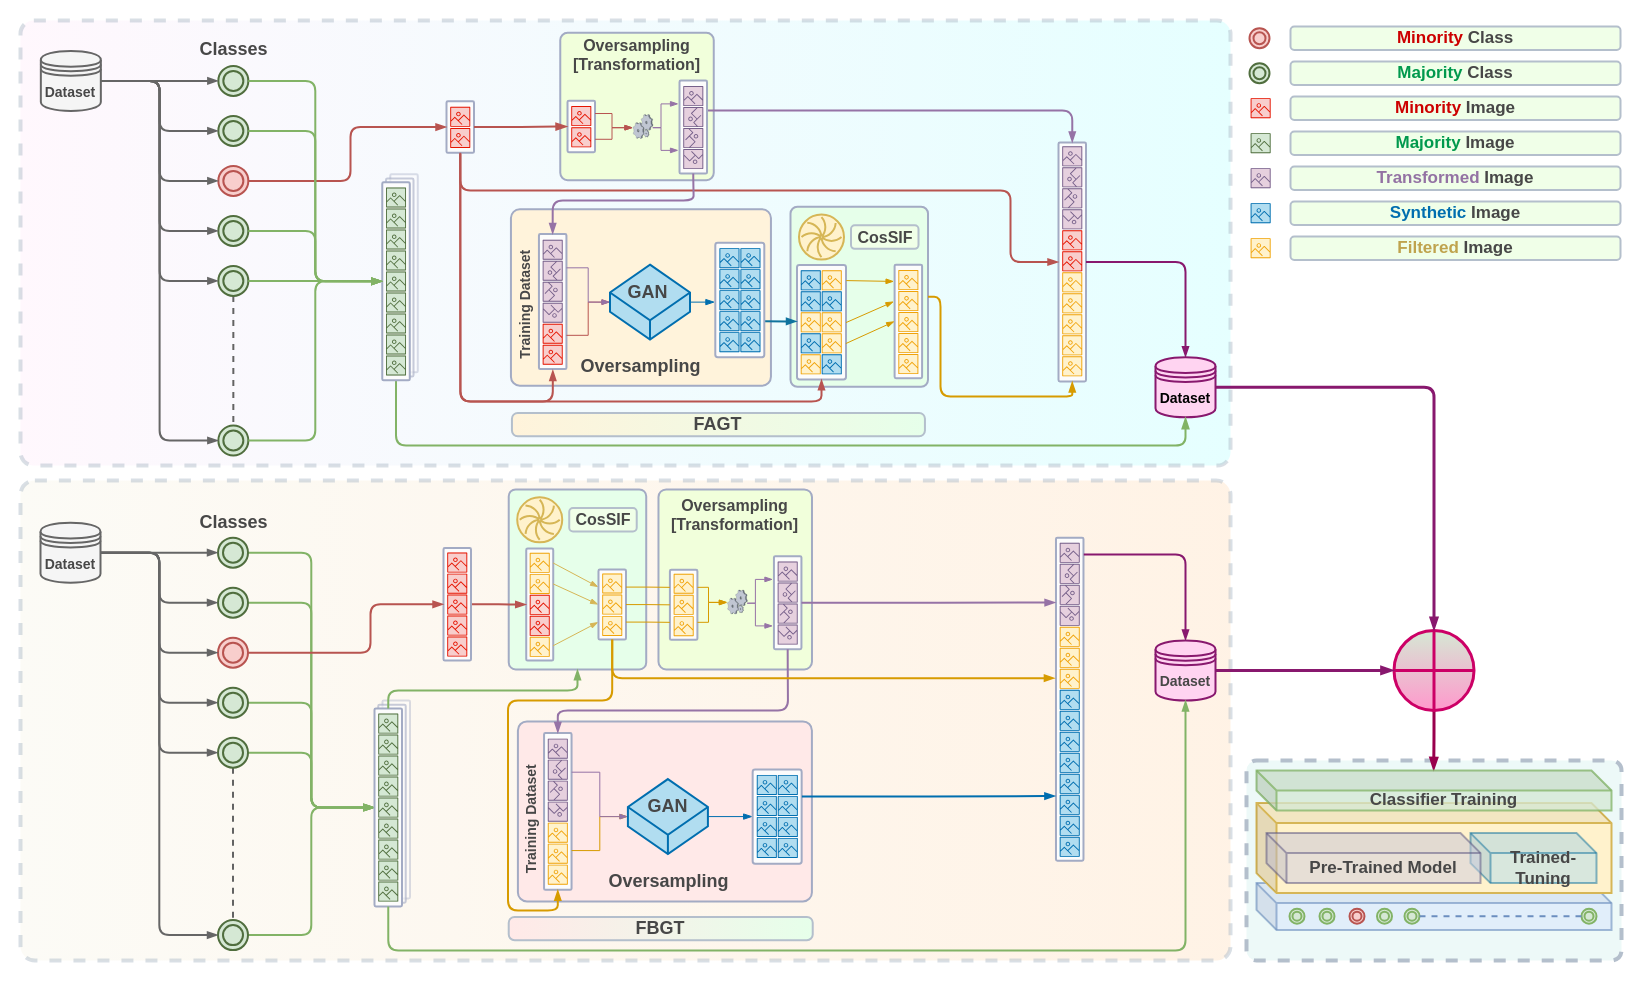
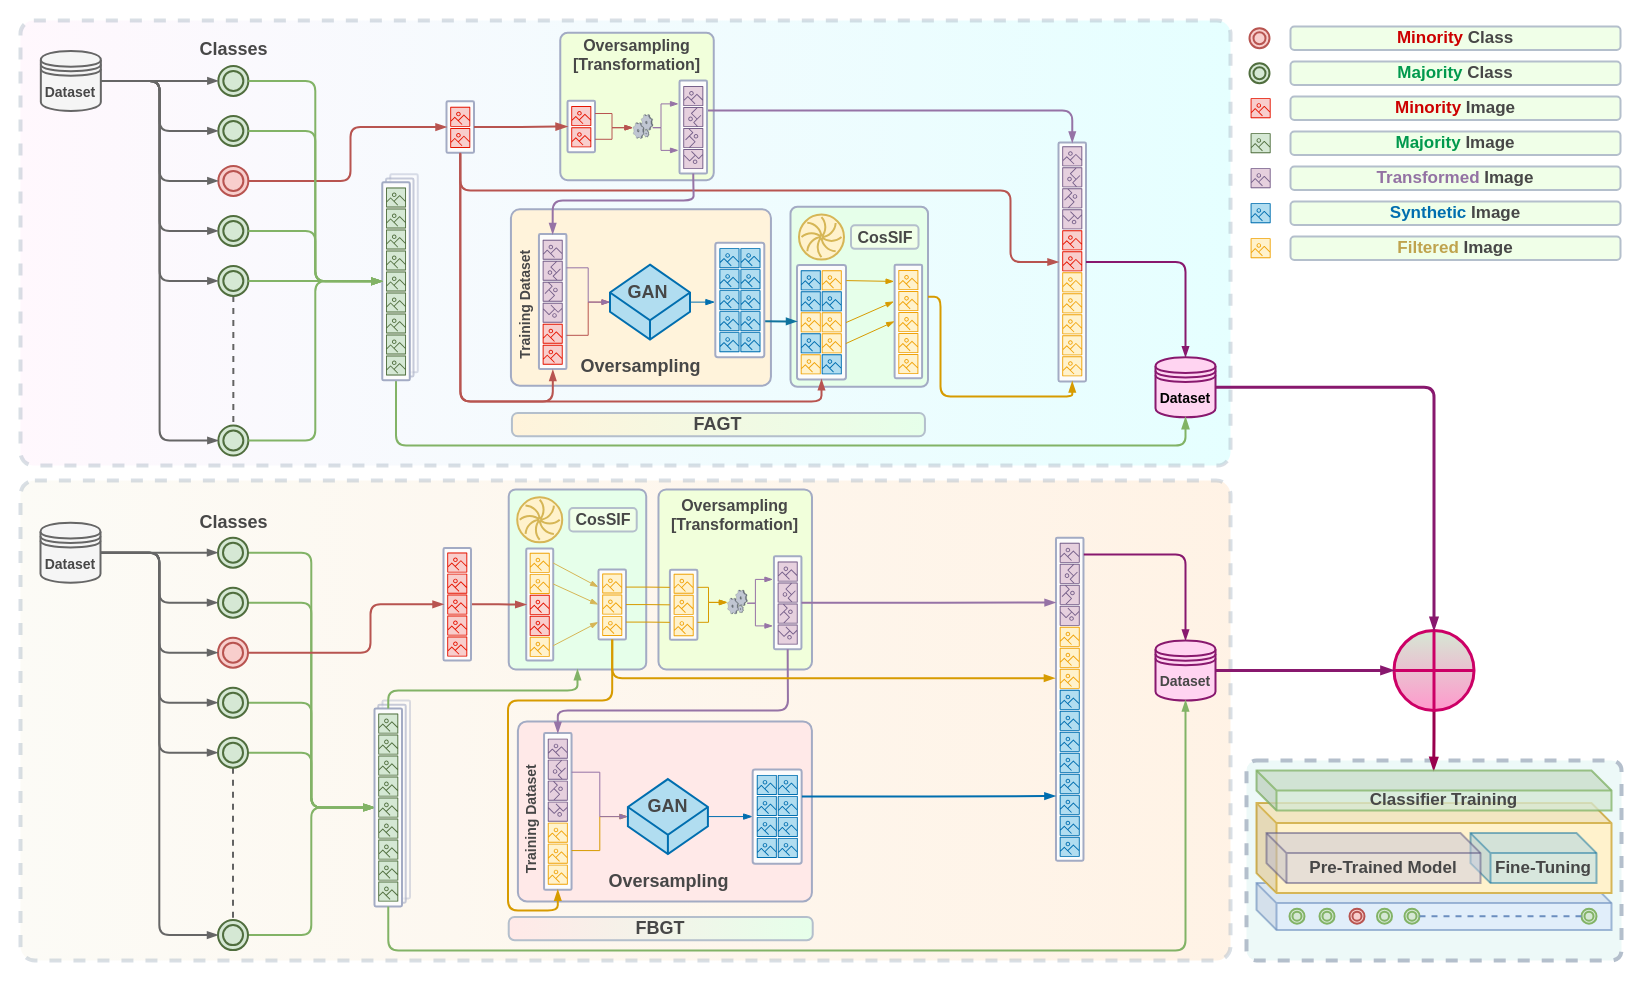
(1544, 869) -> (1544, 869)
